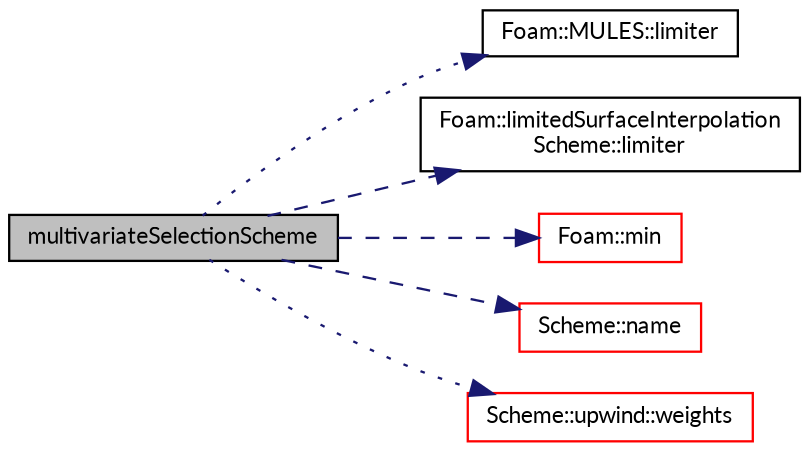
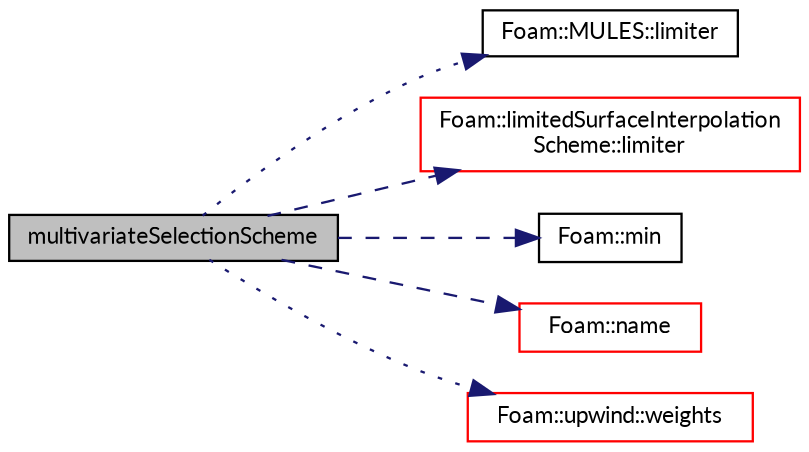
(610, 134) -> (610, 134)
(610, 238) -> (610, 238)
(610, 328) -> (610, 328)
(610, 417) -> (610, 417)
